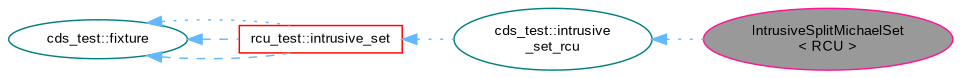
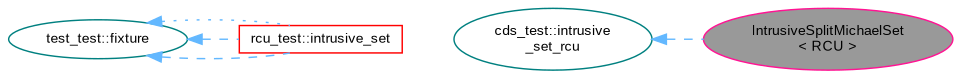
(98, 39) -> (98, 39)
(436, 39) -> none
(685, 39) -> (685, 39)
